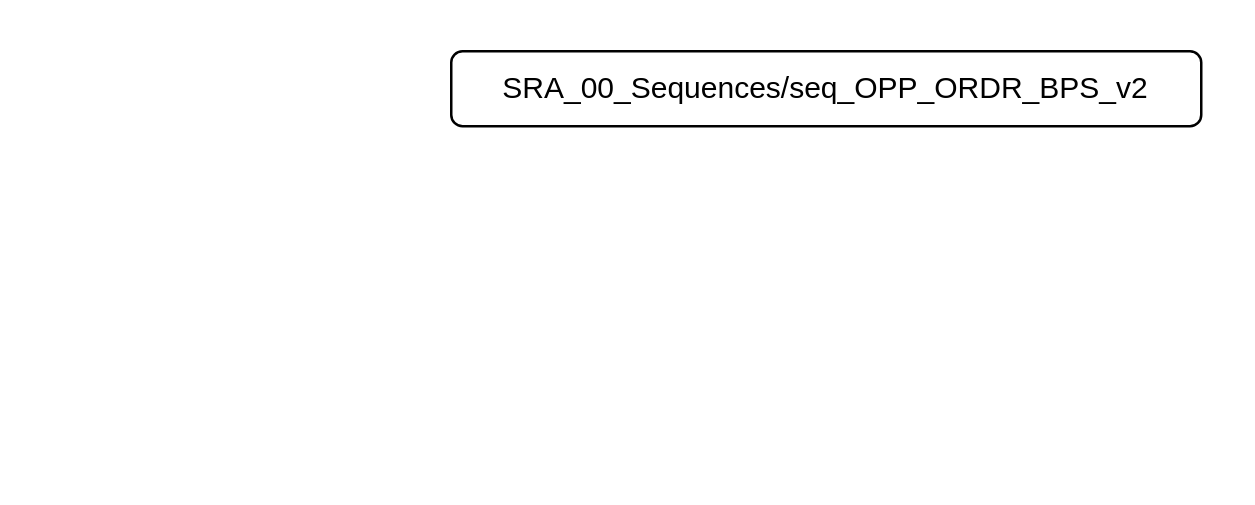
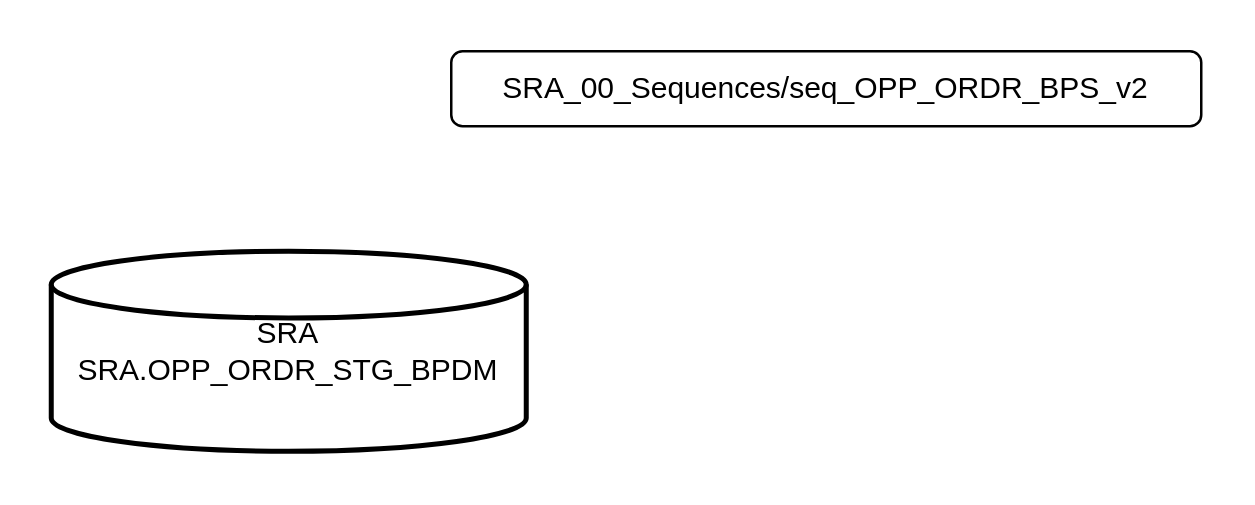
none -> (289, 351)
